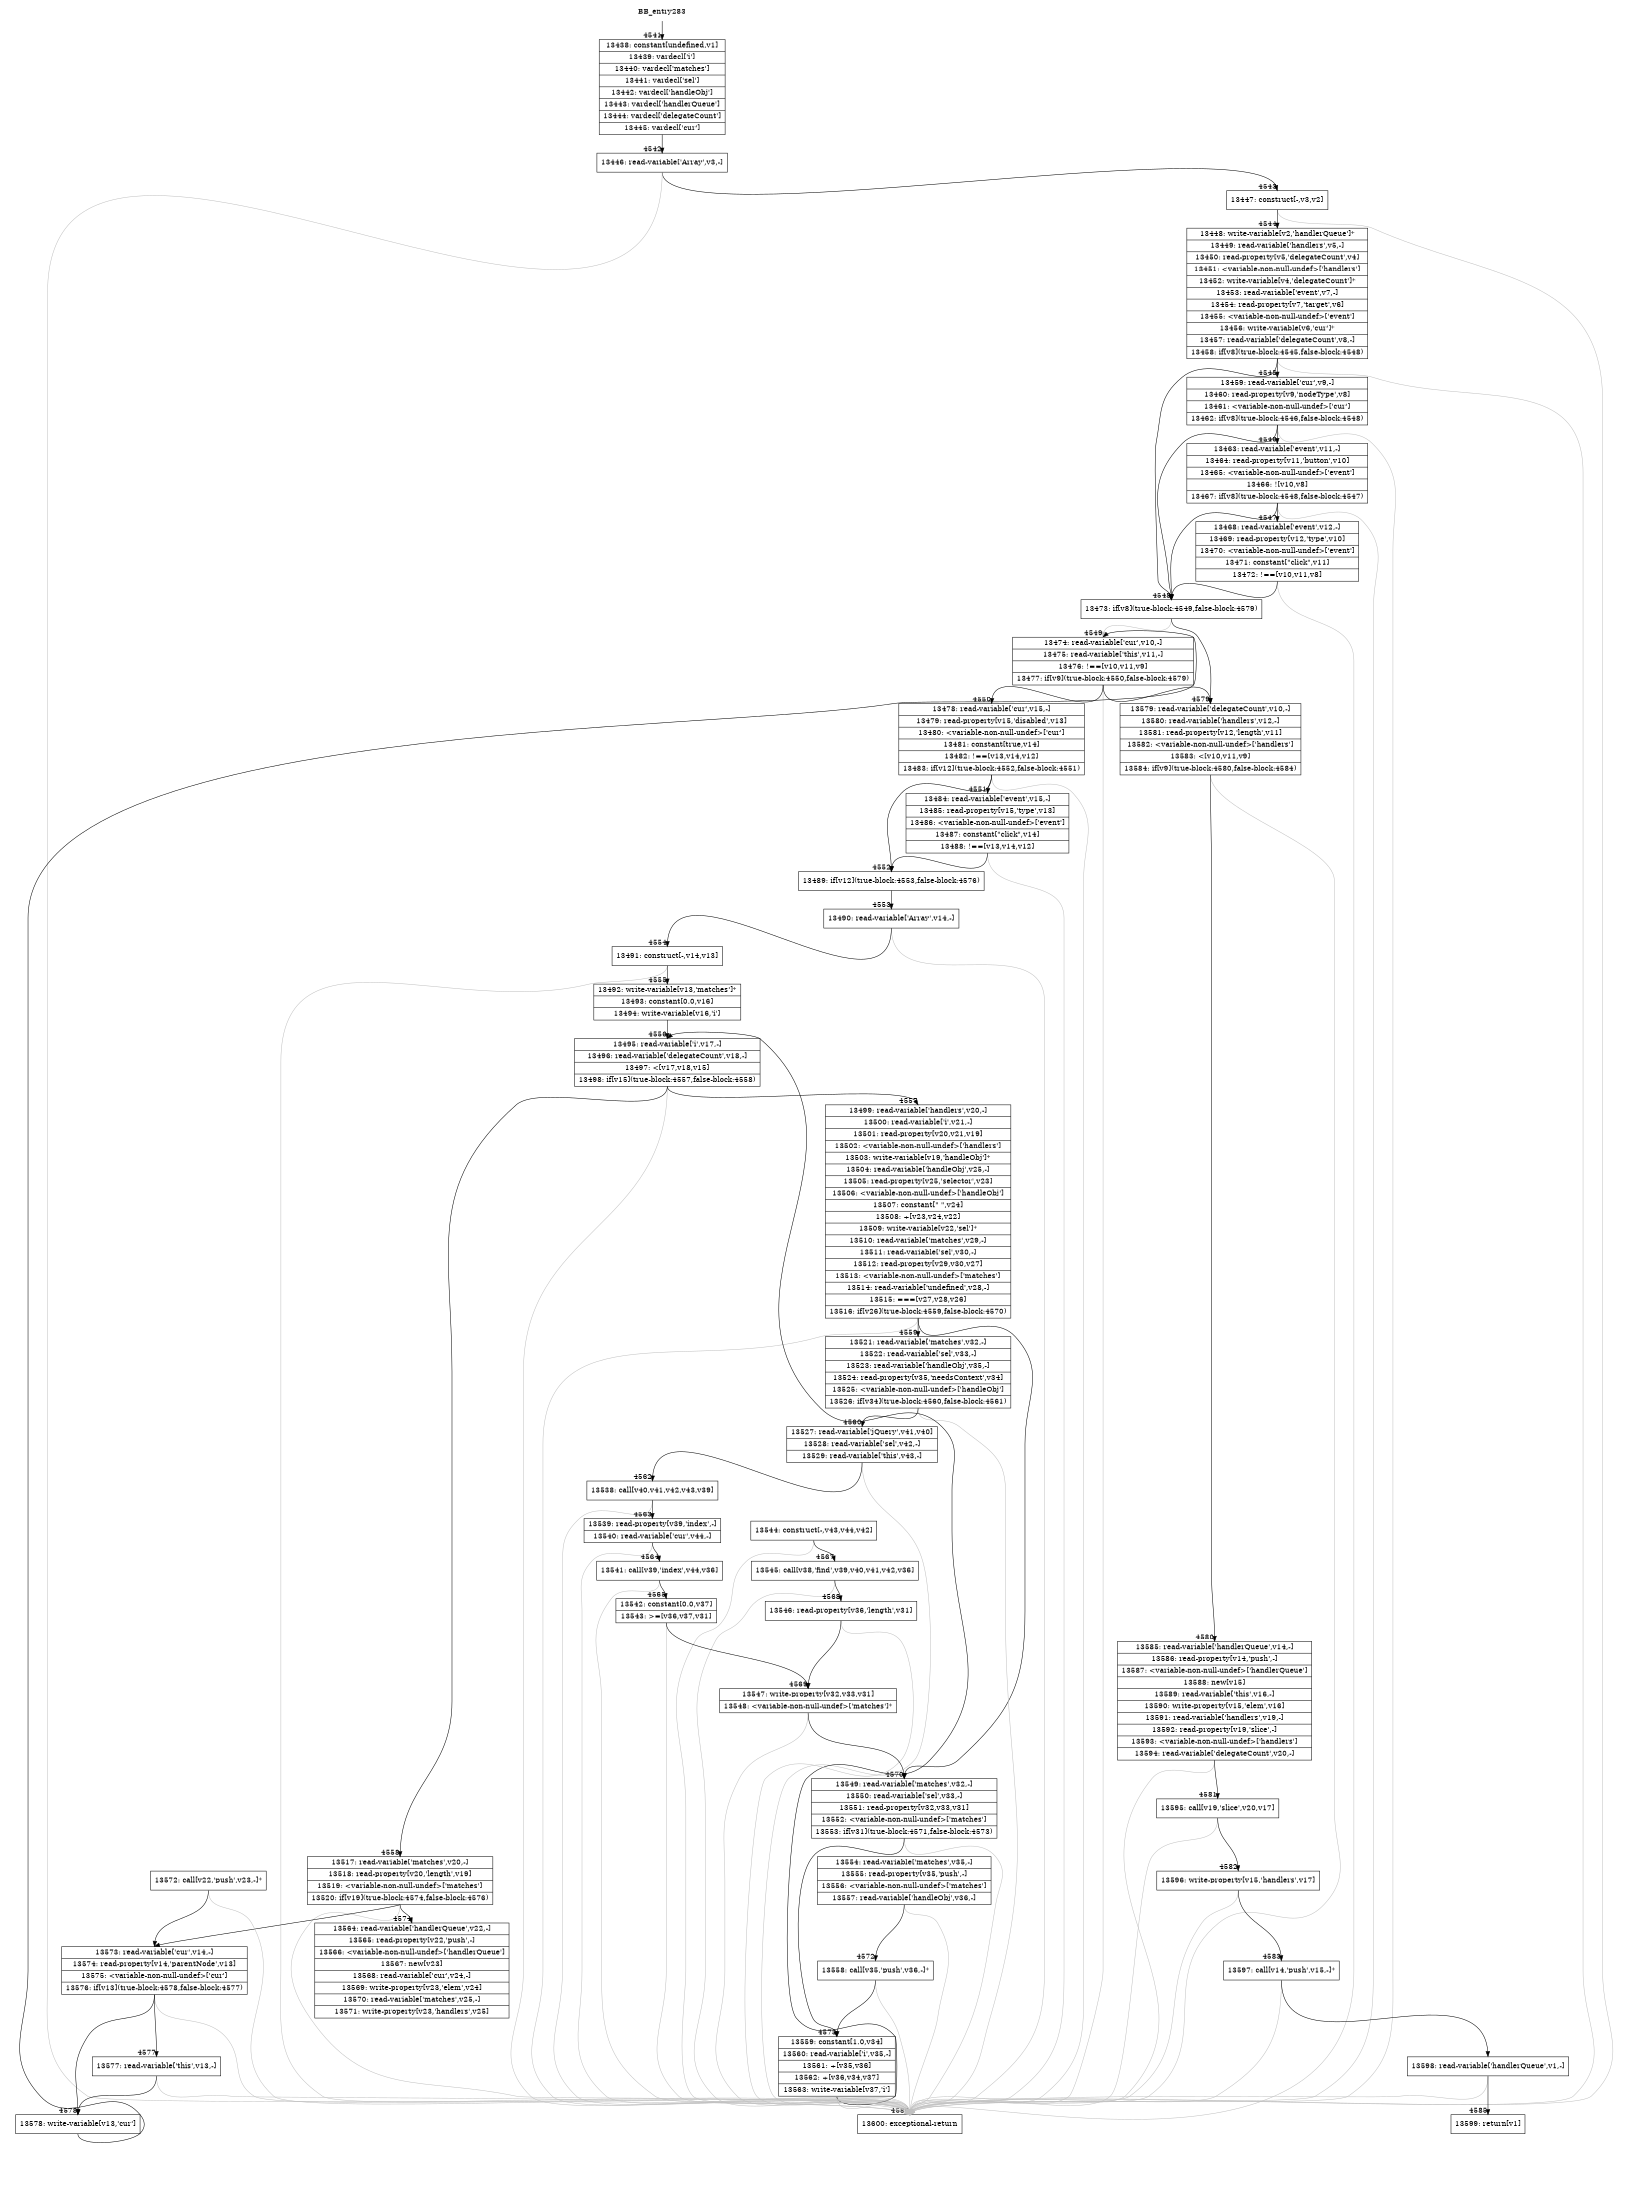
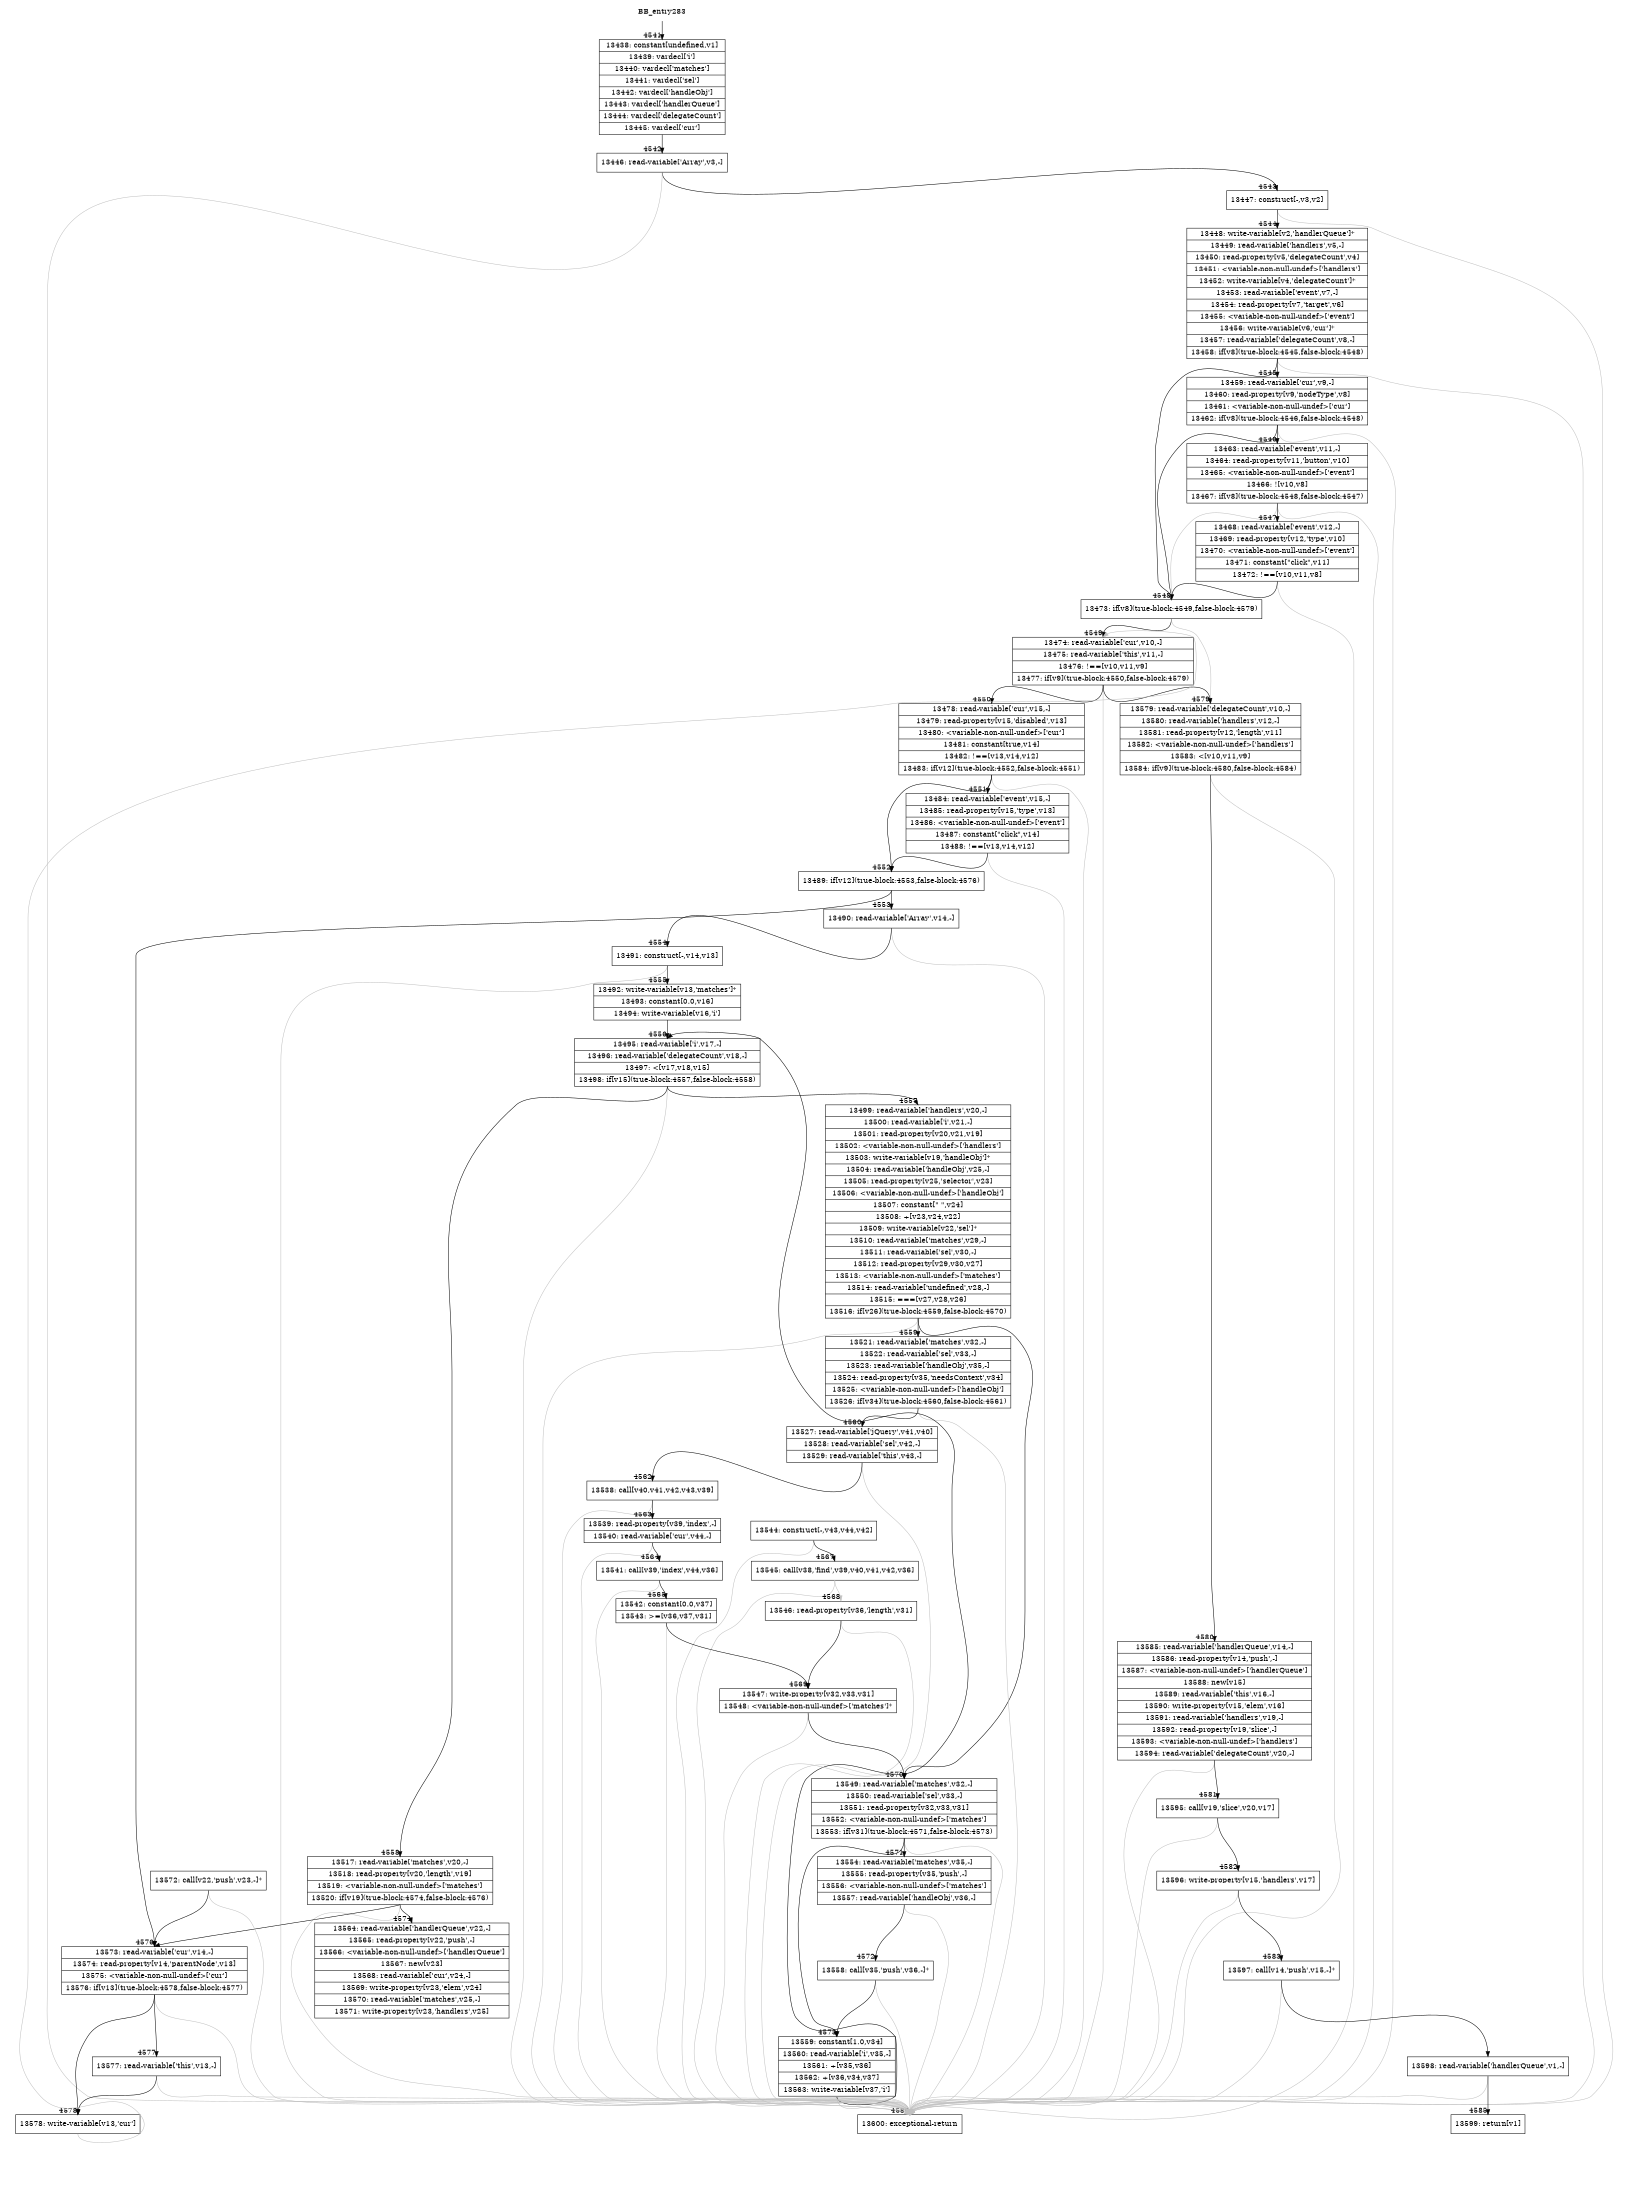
(1200, 516) -> (1200, 516)
(1134, 627) -> (1134, 627)
(1205, 650) -> (1205, 650)
(28, 924) -> (28, 924)
none -> (136, 1068)
(837, 1588) -> (837, 1588)
none -> (904, 1845)
